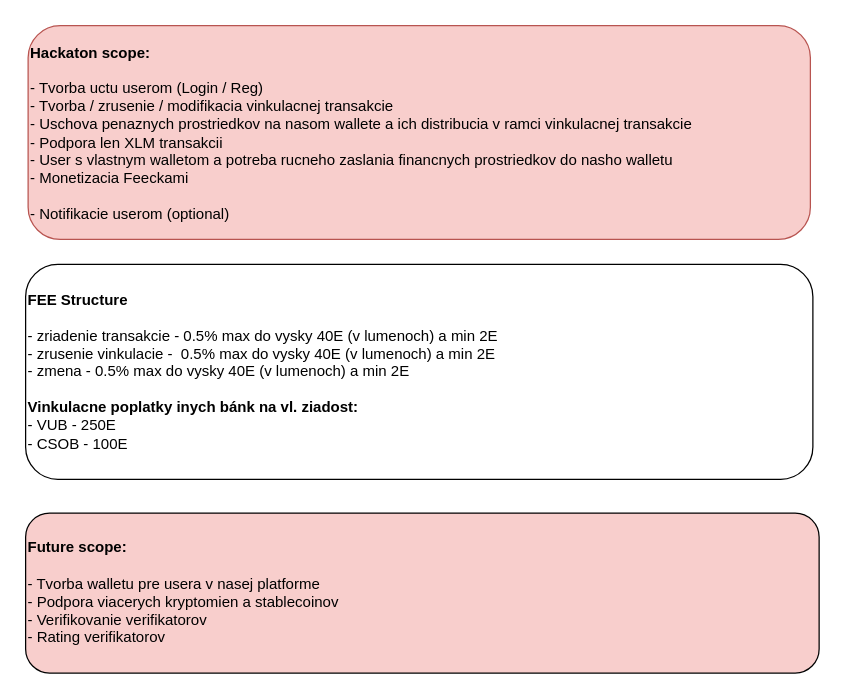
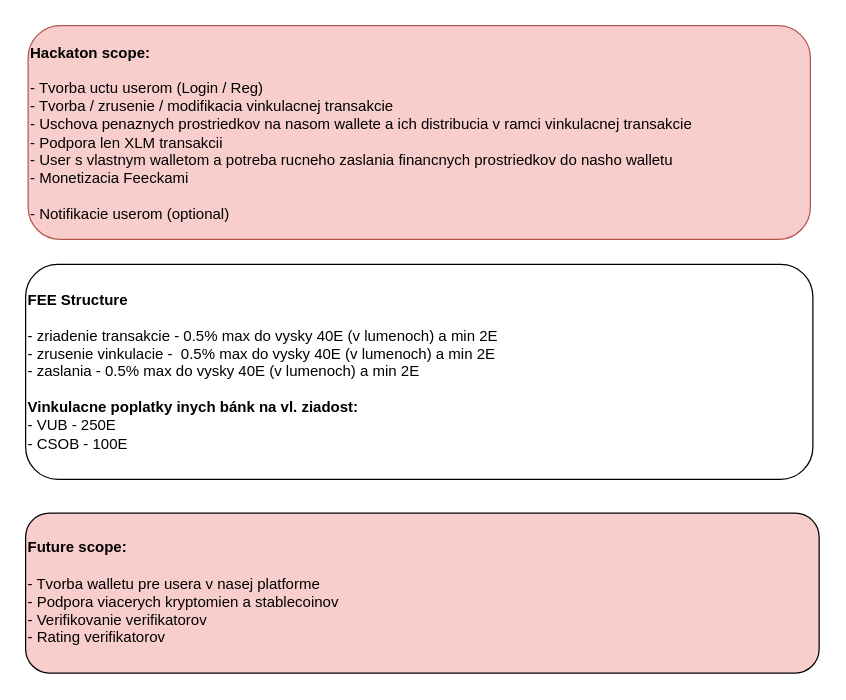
(277, 372) -> (277, 372)
